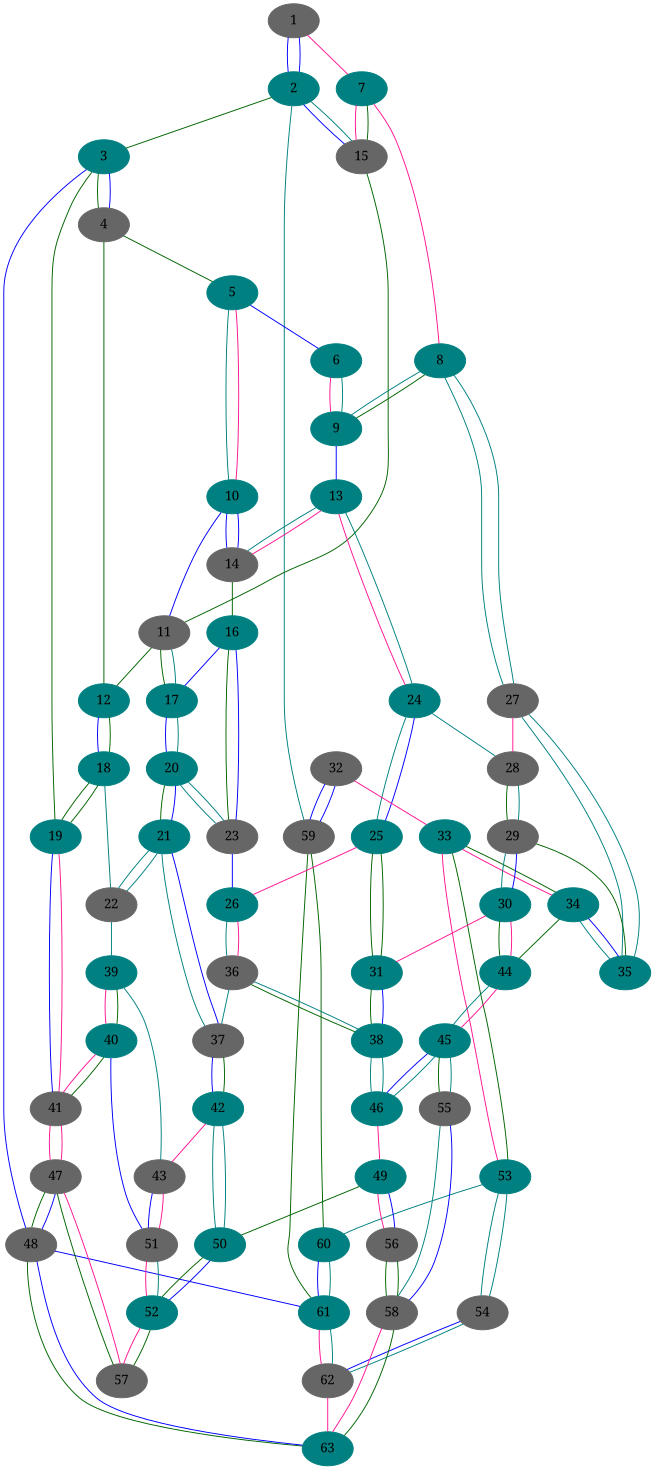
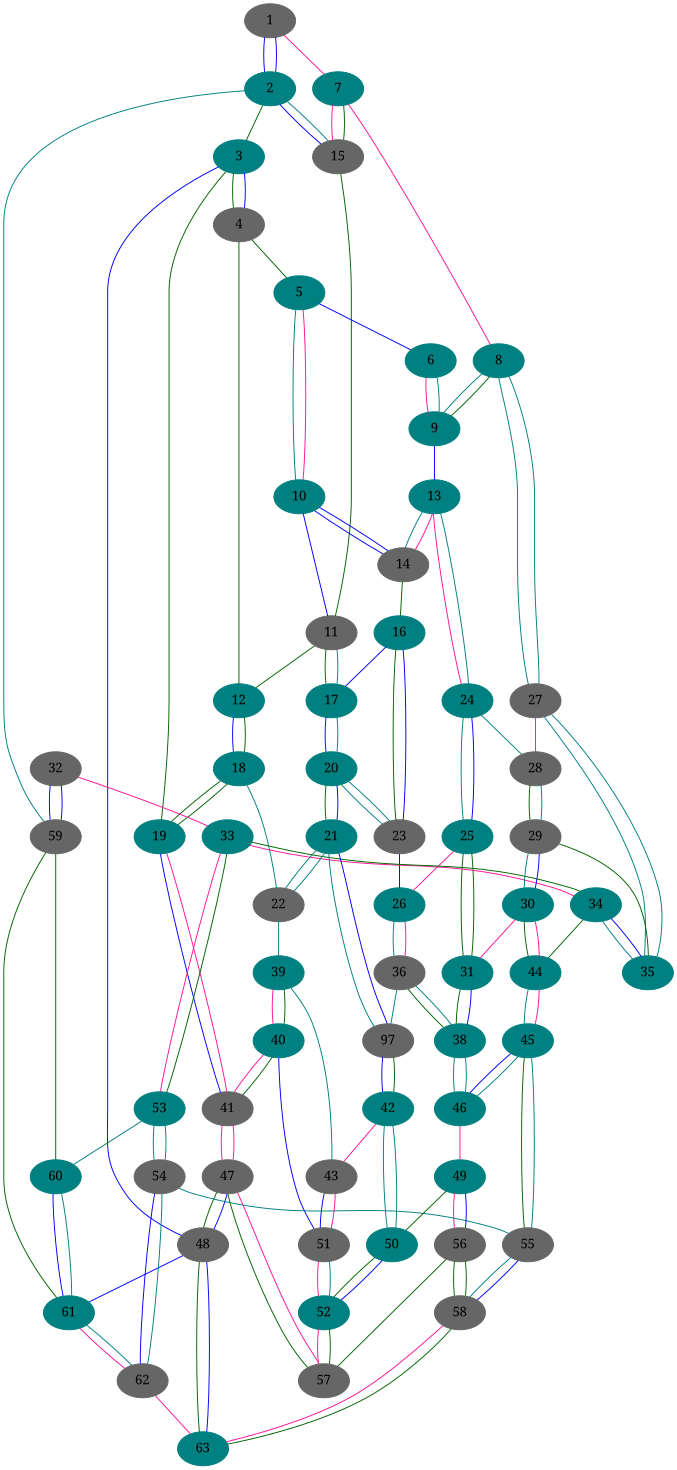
(218, 1041) -> (388, 1041)
none -> (344, 1211)
none -> (392, 1313)
